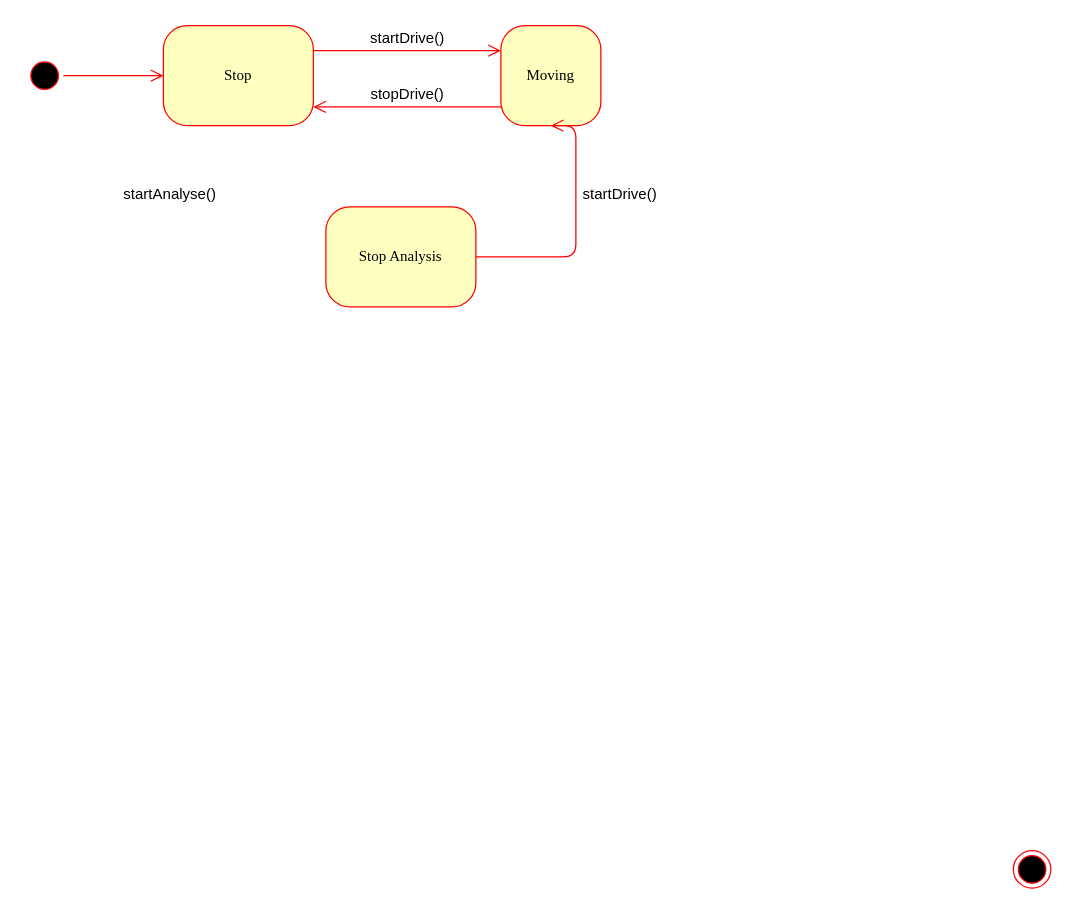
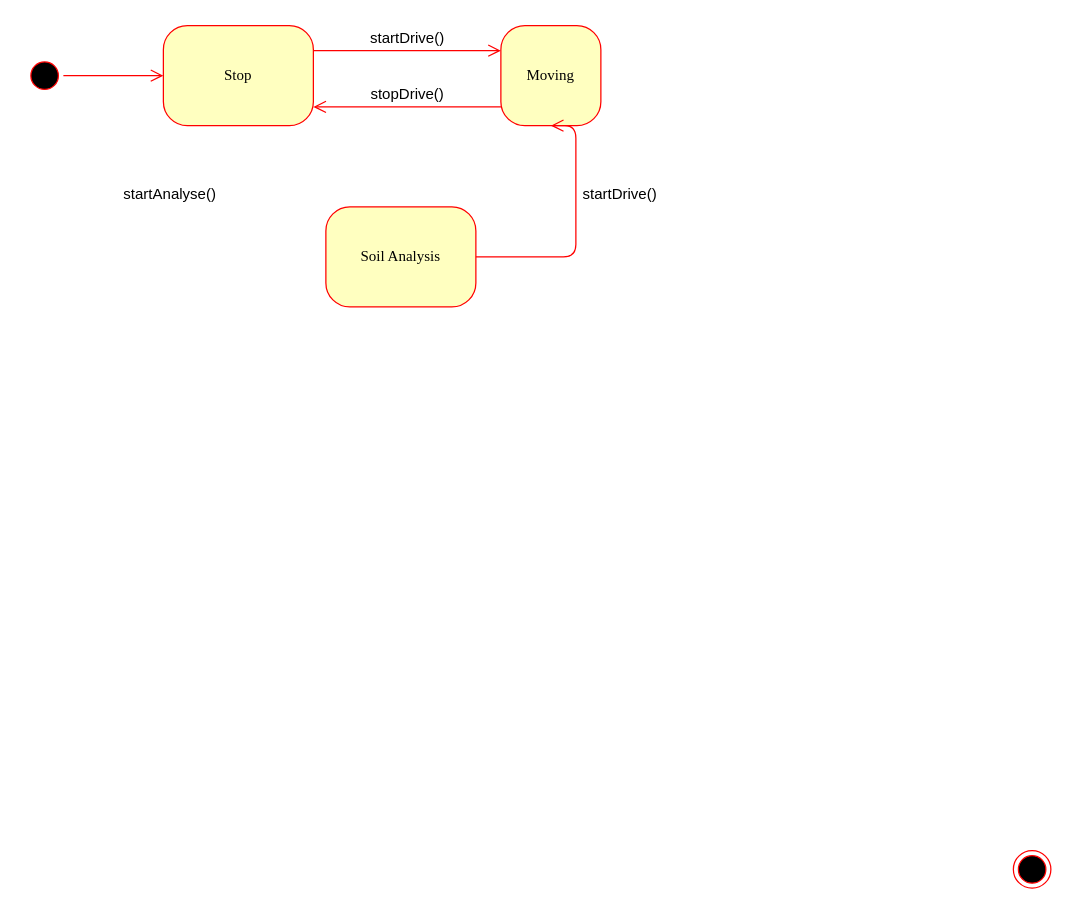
(401, 257) -> (401, 257)
